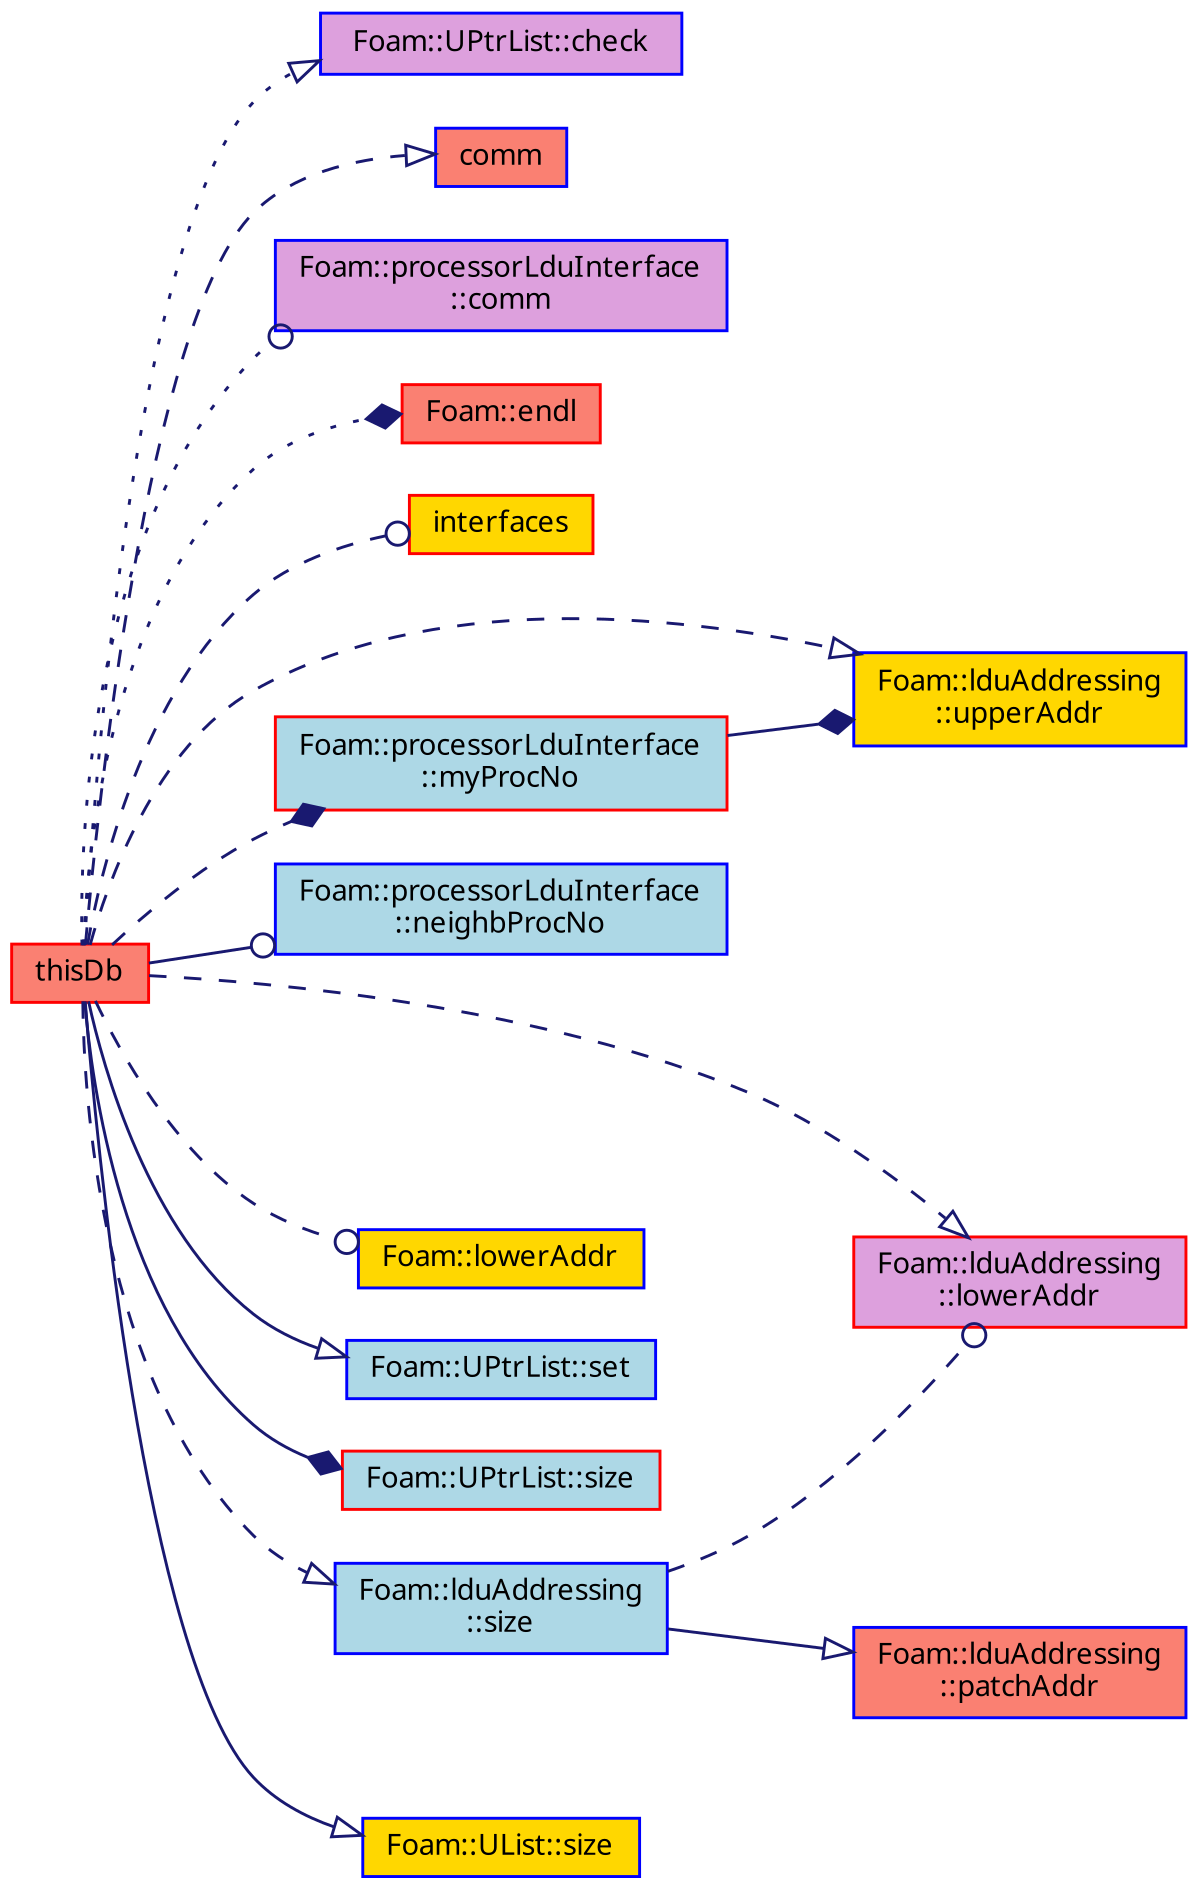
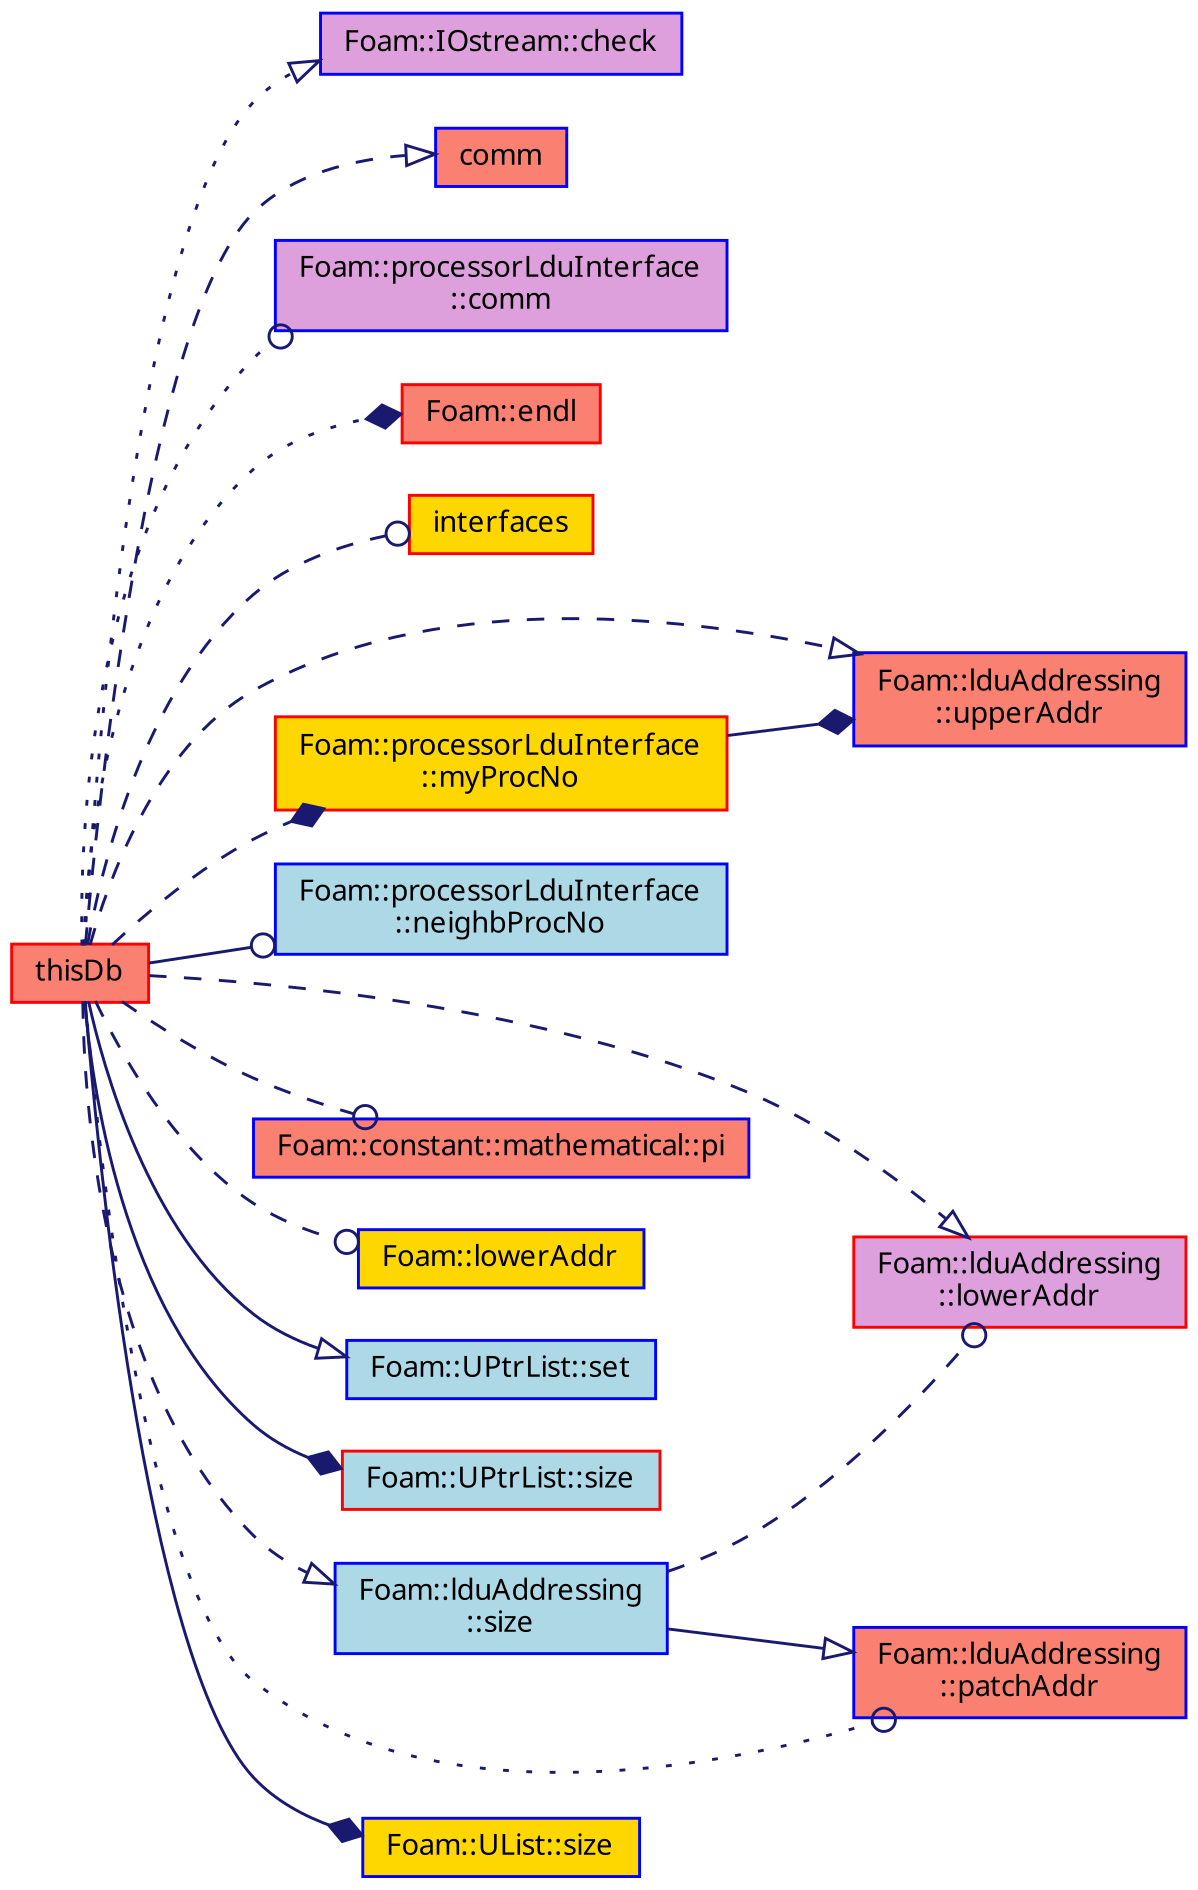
(501, 44) -> (501, 44)
(1020, 699) -> (1020, 699)
(501, 763) -> (501, 763)
none -> (501, 1148)
(142, 1446) -> (171, 1577)
none -> (233, 1655)
